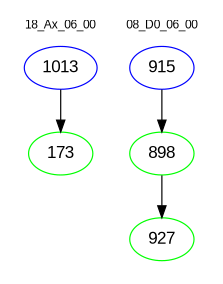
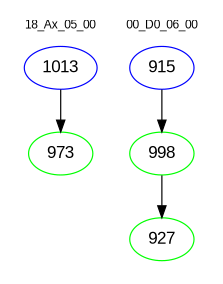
(61, 26) -> (61, 26)
(162, 26) -> (162, 26)
(61, 154) -> (61, 154)
(162, 154) -> (162, 154)
